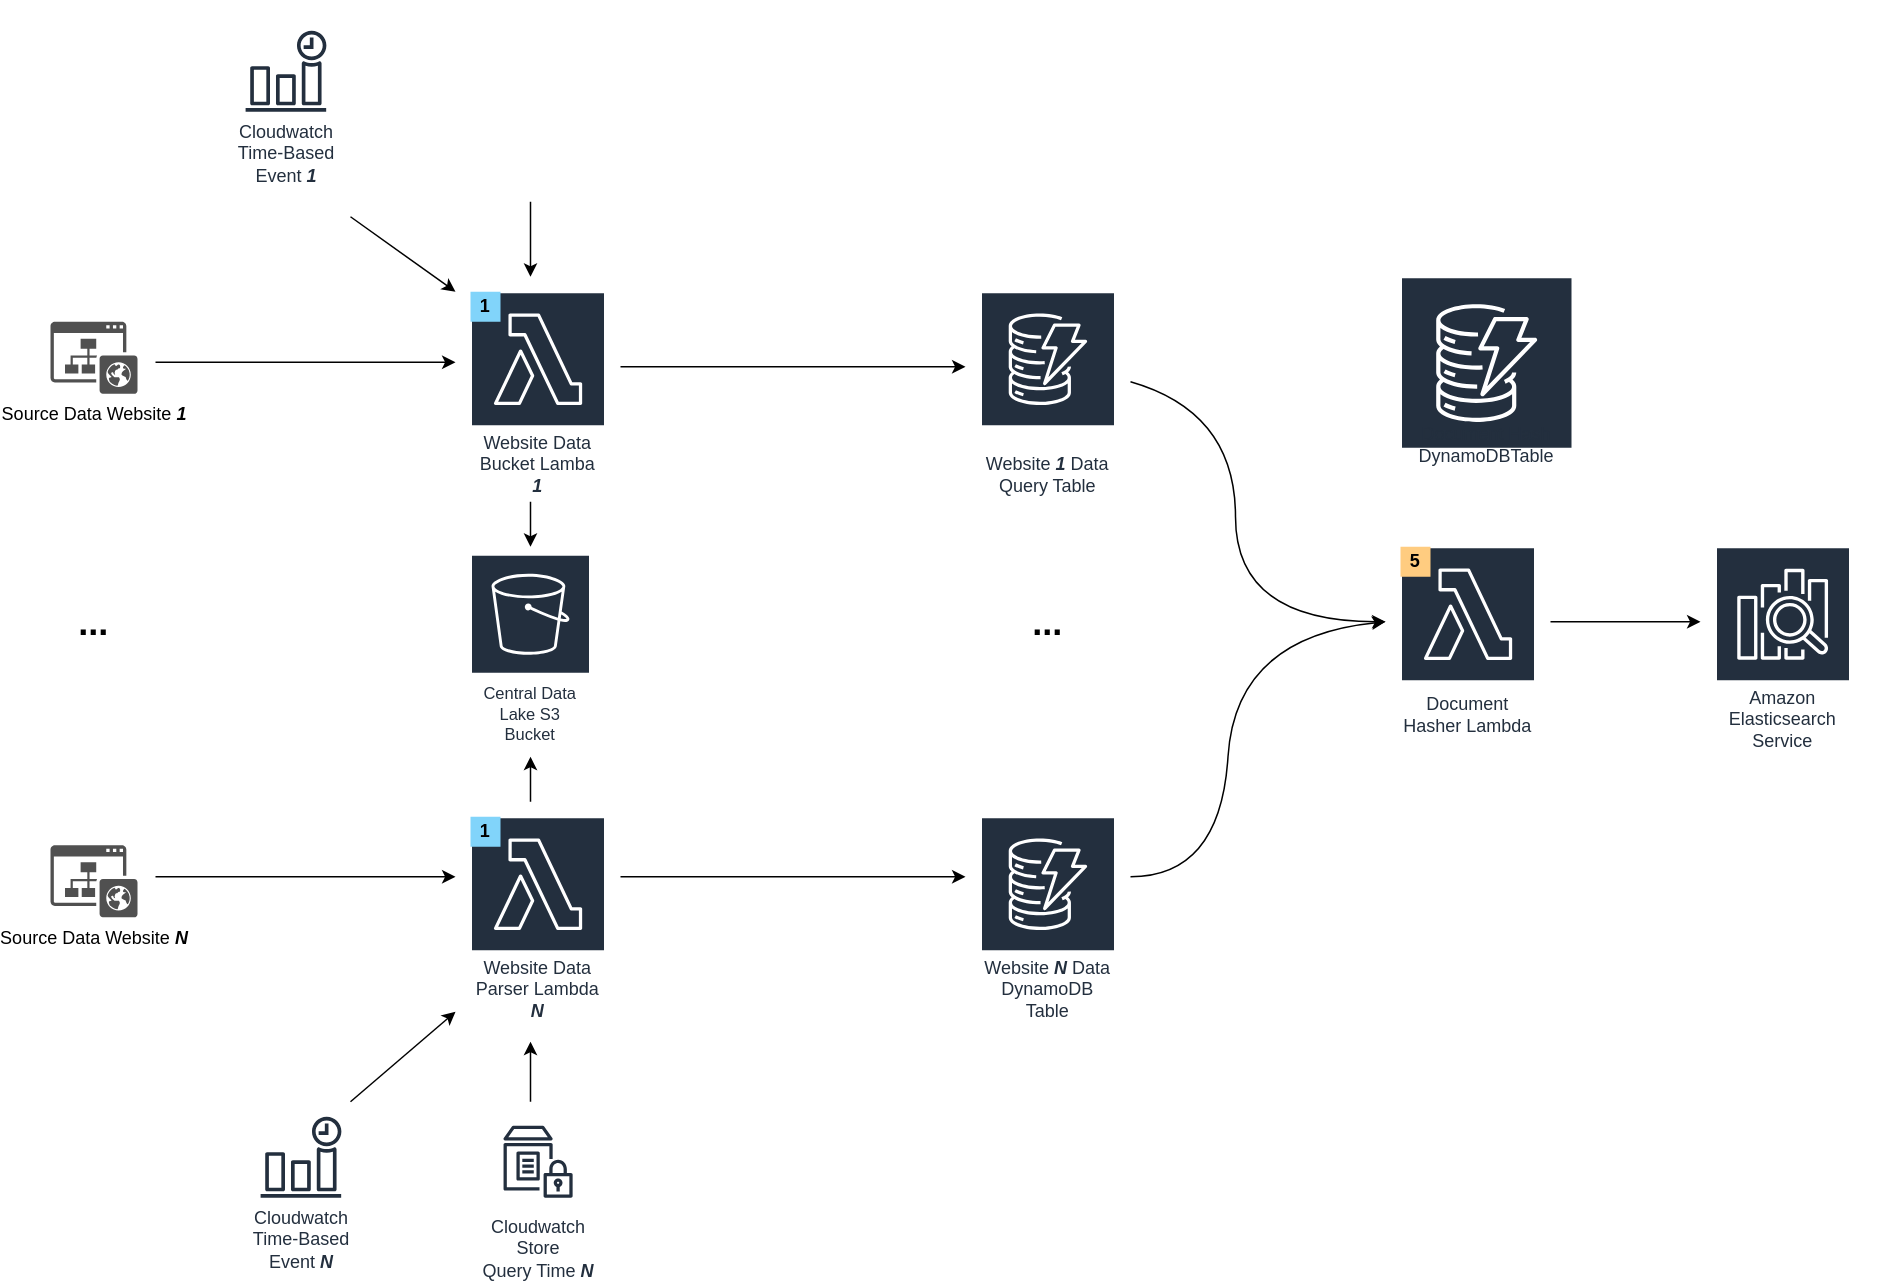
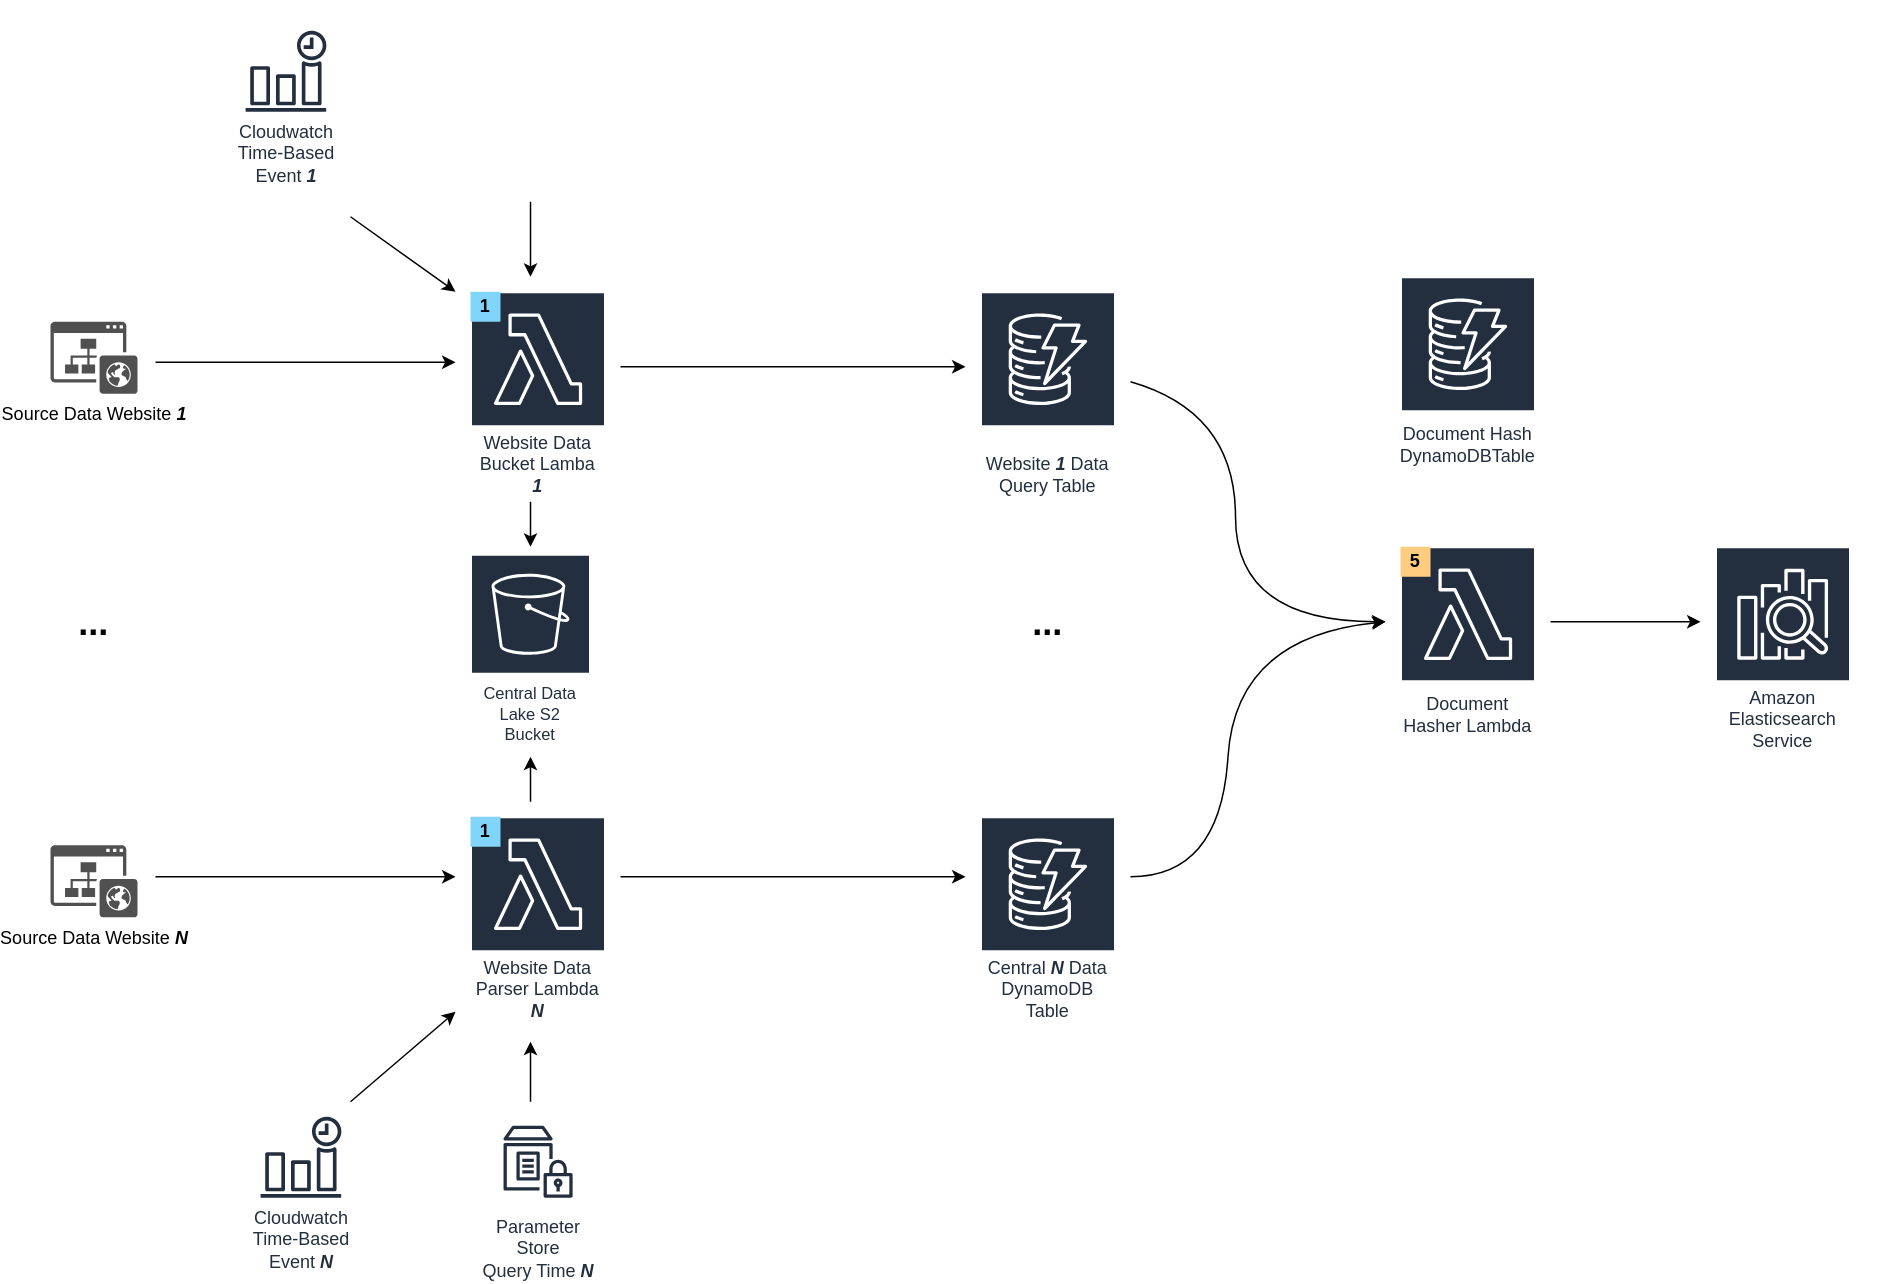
(1487, 374) -> (1468, 374)
(530, 725) -> (530, 725)
(1048, 1003) -> (1048, 1003)
(539, 1250) -> (539, 1250)
